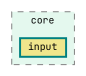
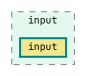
(43, 21) -> (43, 21)
